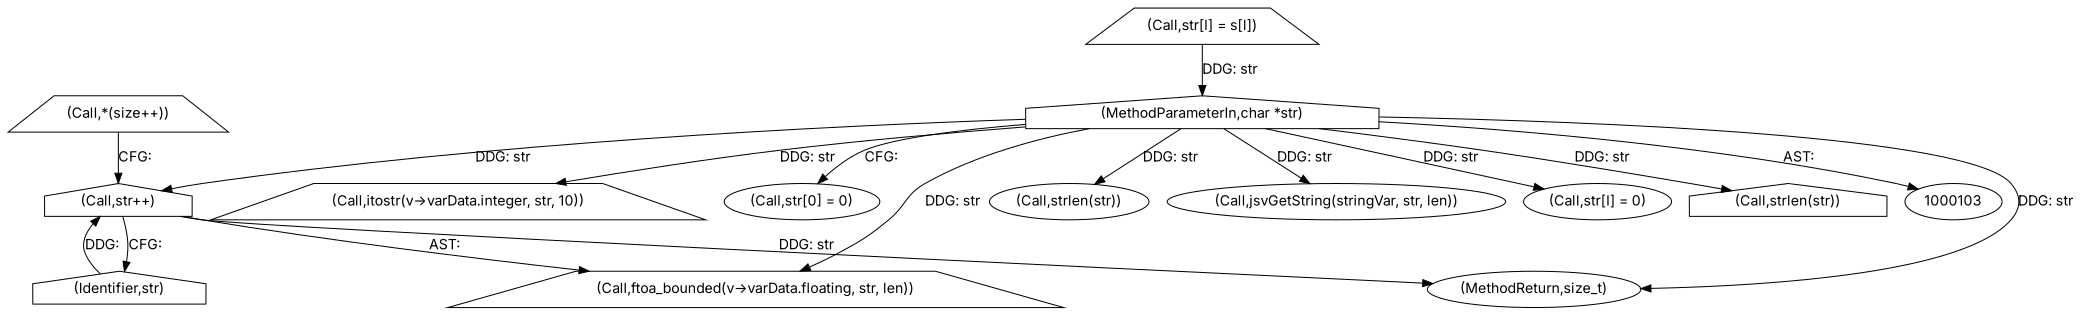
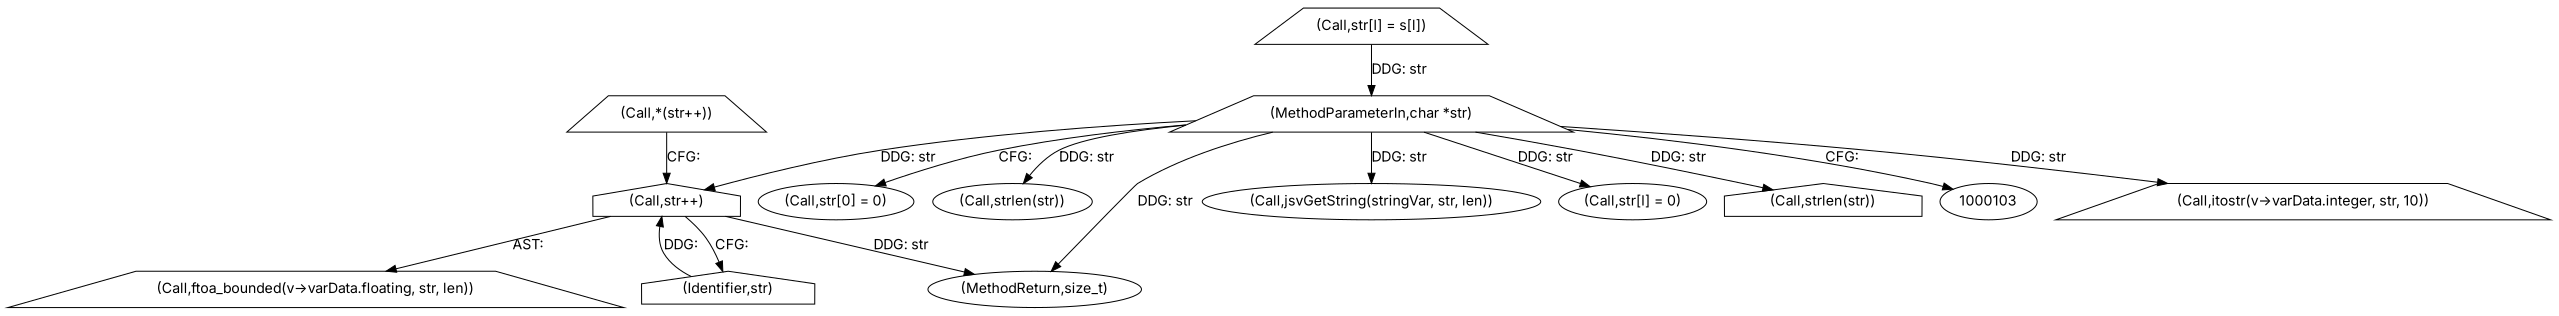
(118, 114) -> (667, 114)
(1202, 114) -> (1372, 114)
(1801, 158) -> (1844, 158)
(938, 177) -> none
